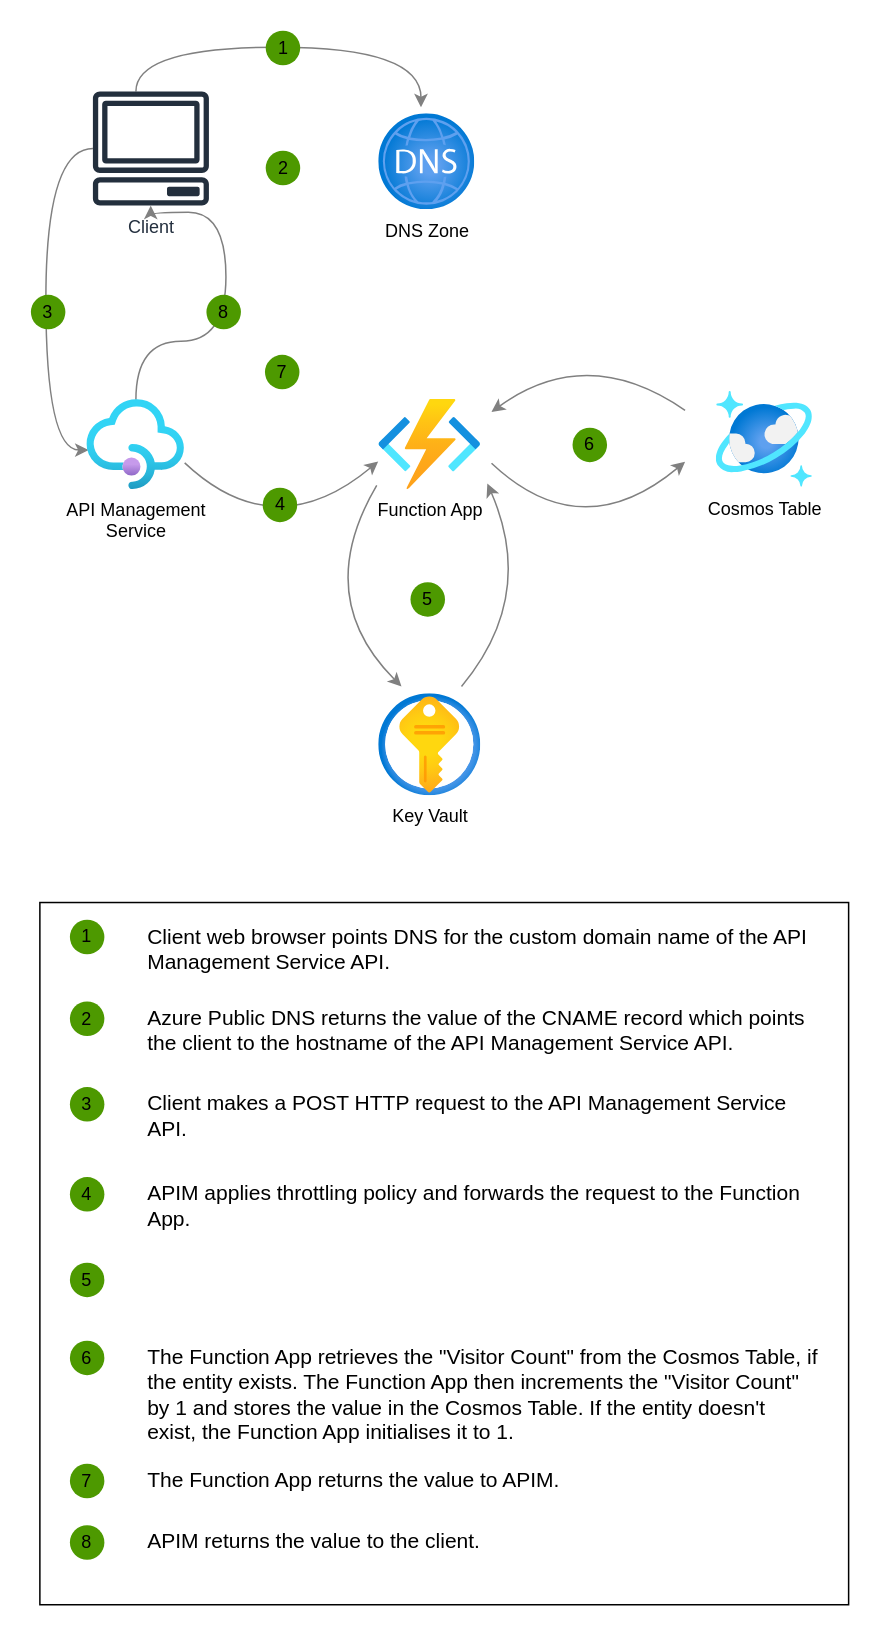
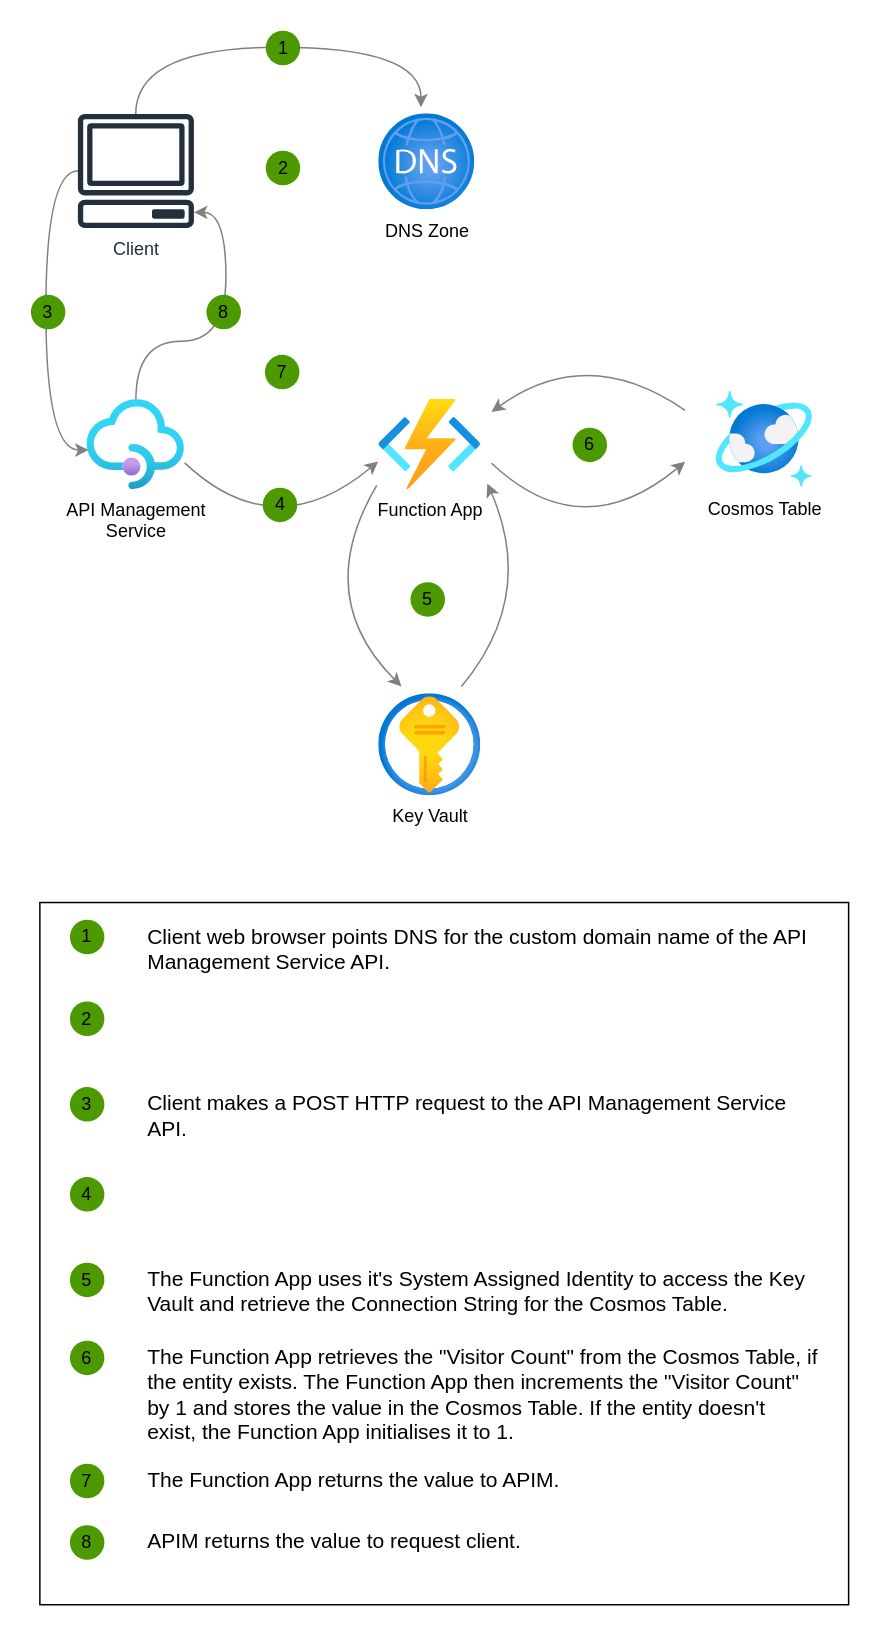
(151, 149) -> (136, 171)
(482, 1034) -> none
(482, 1208) -> none
none -> (481, 1294)
(338, 1542) -> (362, 1542)
